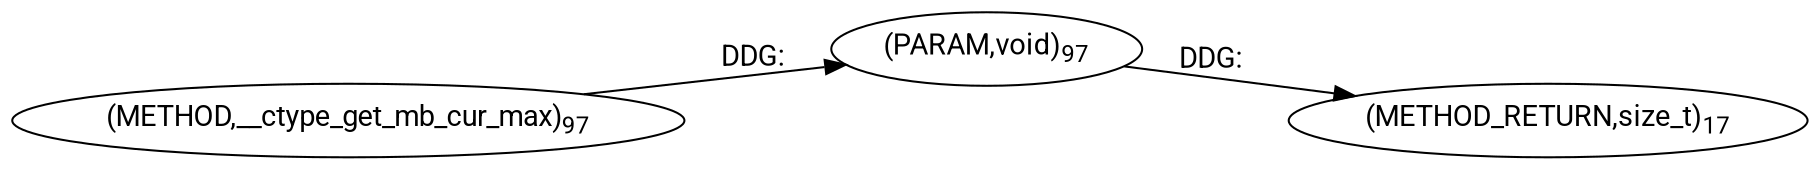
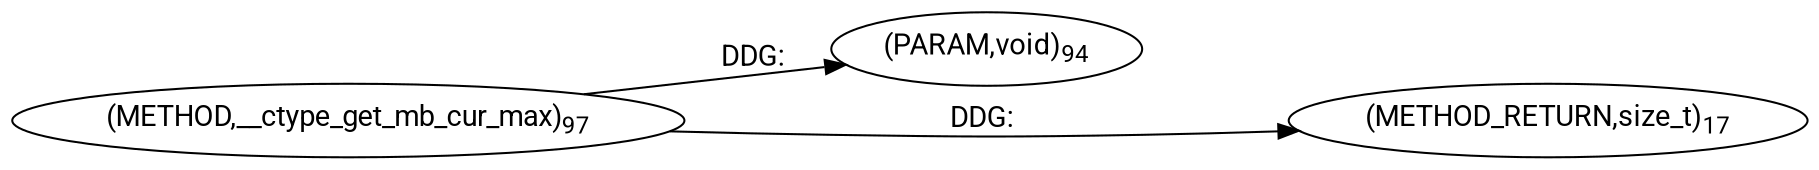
(1076, 46) -> (1076, 46)
(1229, 80) -> (974, 136)
